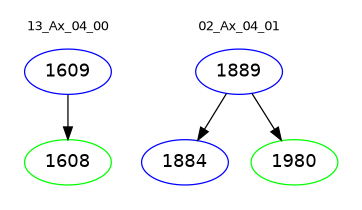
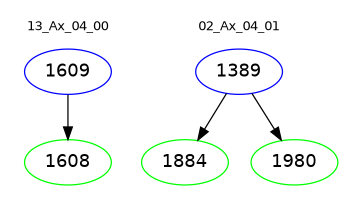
(239, 72) -> (239, 72)
(185, 162) -> (185, 162)
